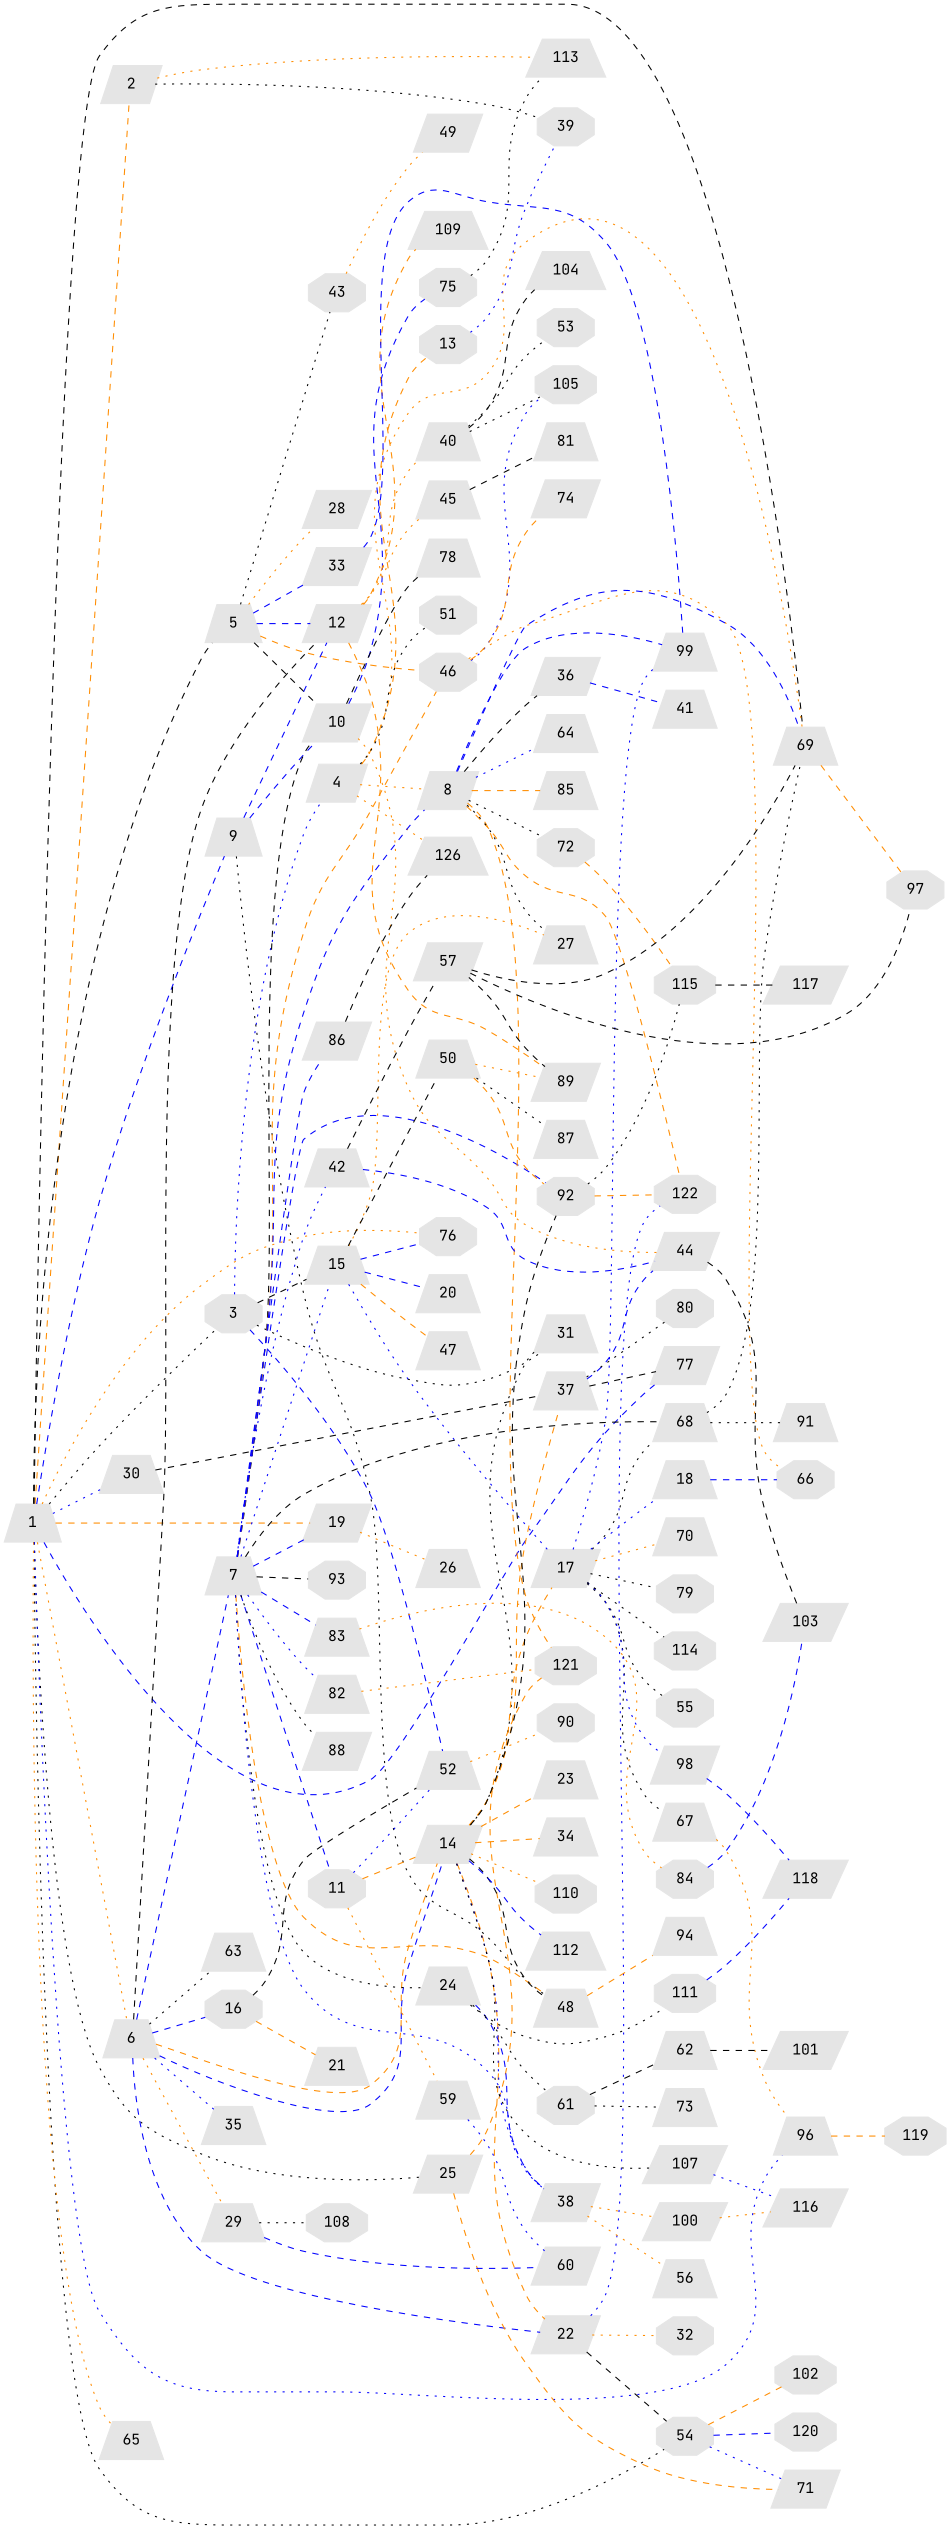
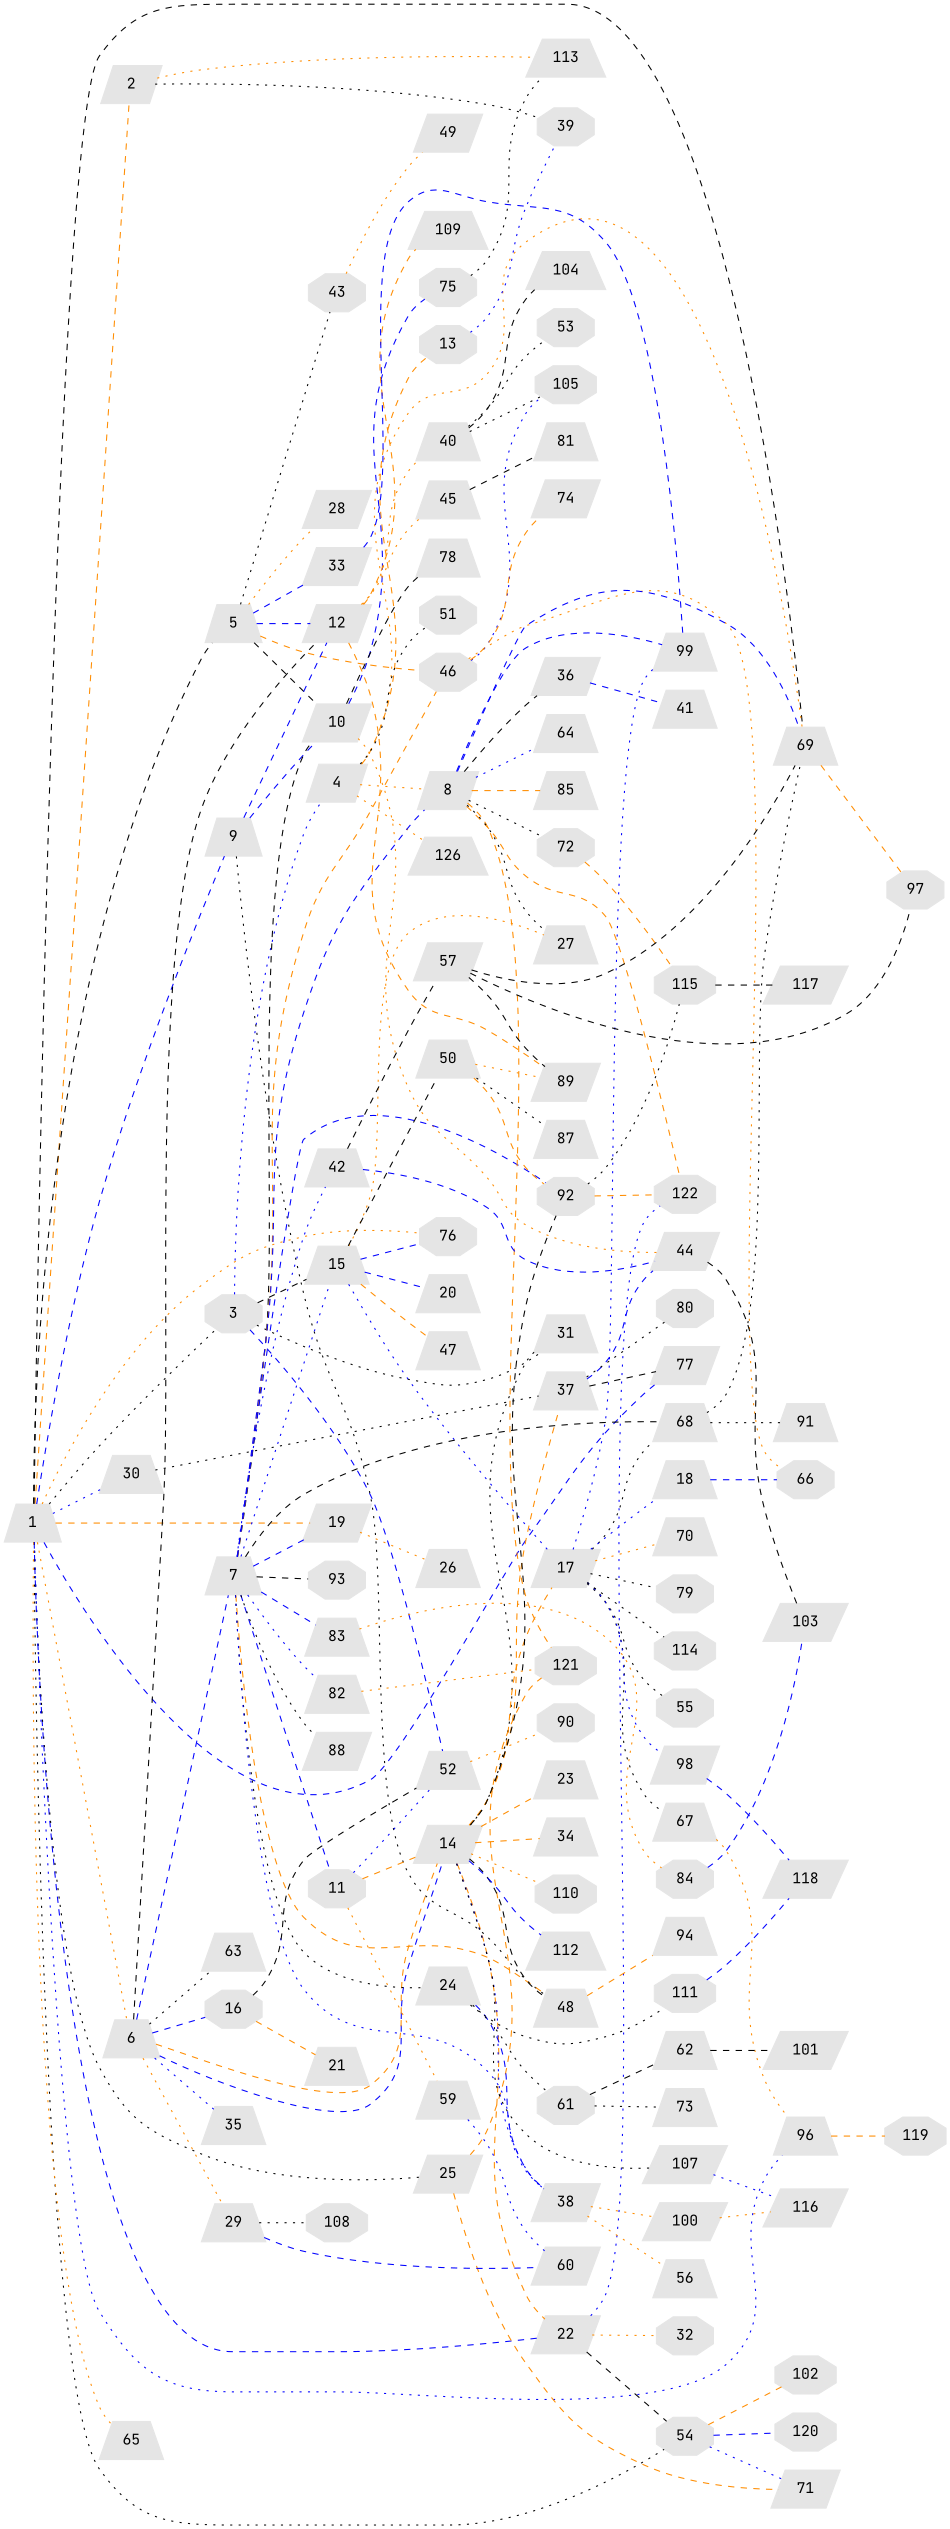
(337, 1041) -> none
(328, 1437) -> (328, 1437)
(265, 2282) -> (94, 2124)
